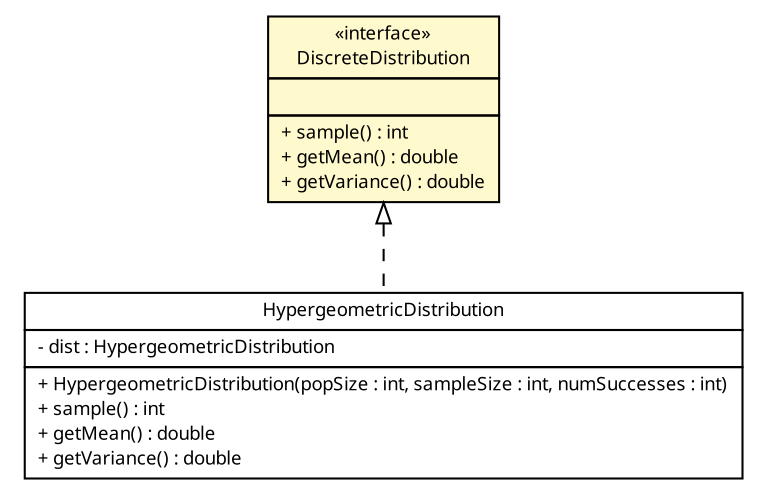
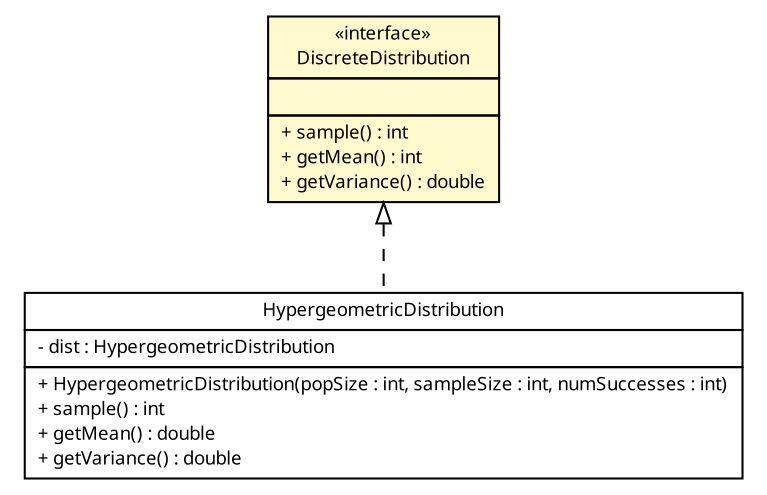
(370, 158) -> (352, 158)
